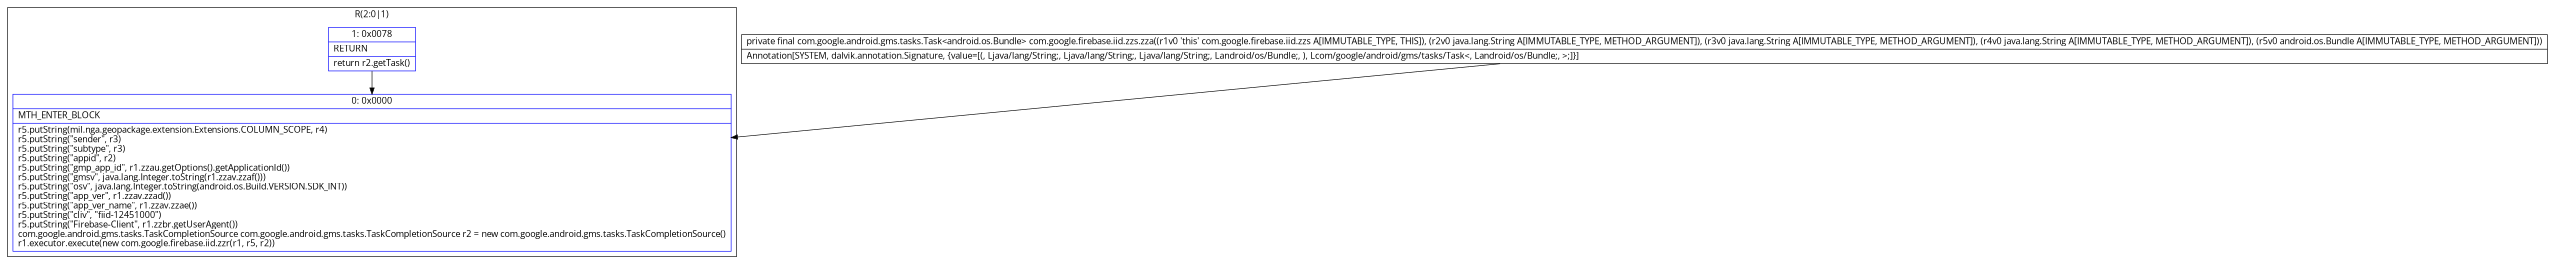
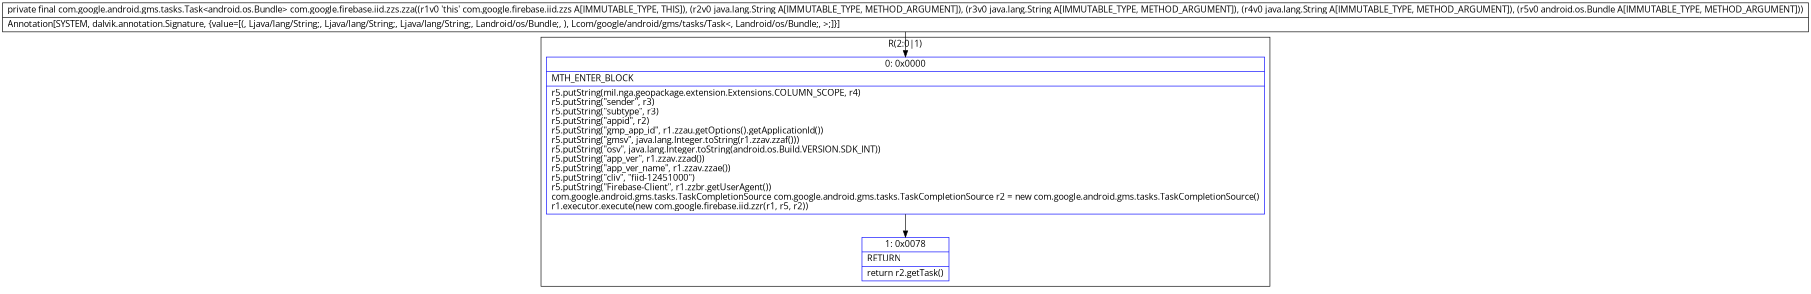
(372, 79) -> (905, 222)
